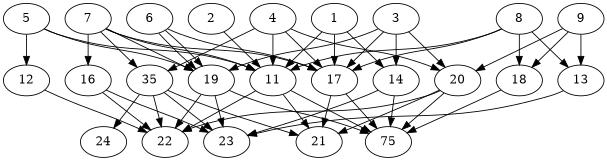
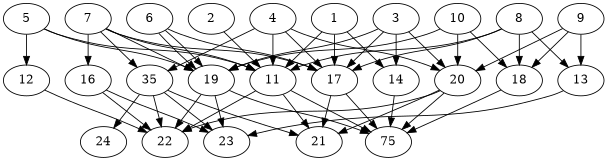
none -> (458, 19)
(342, 105) -> none
